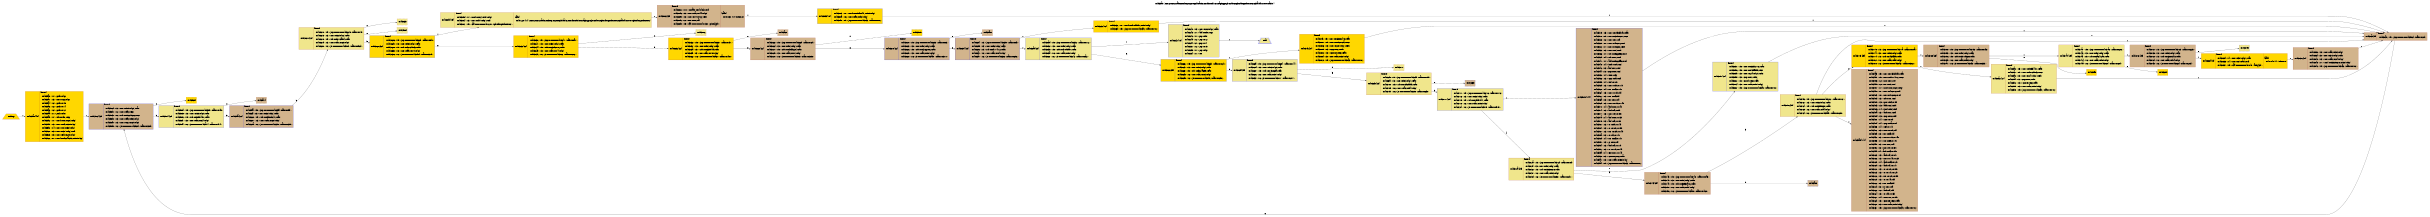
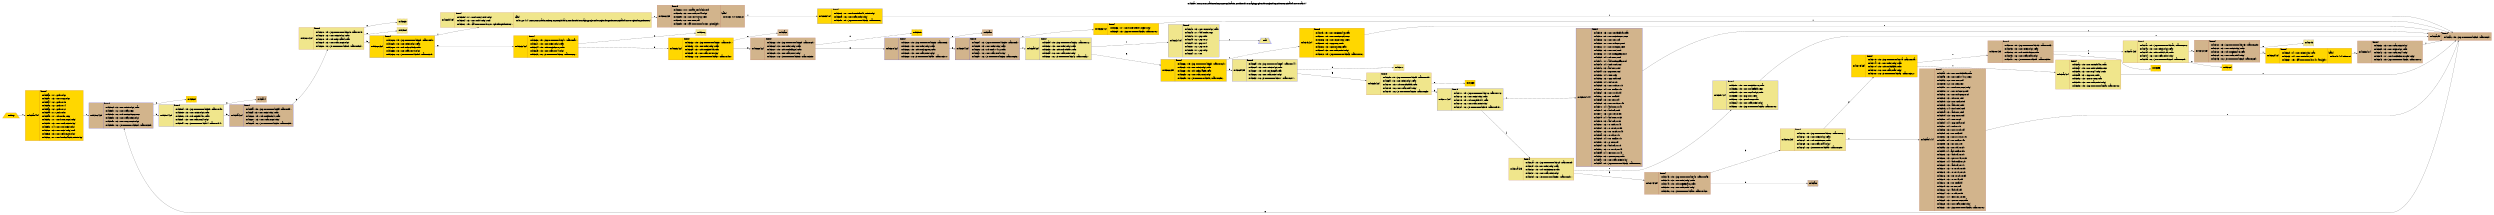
(2075, 42) -> (2240, 115)
(1470, 83) -> (1470, 83)
